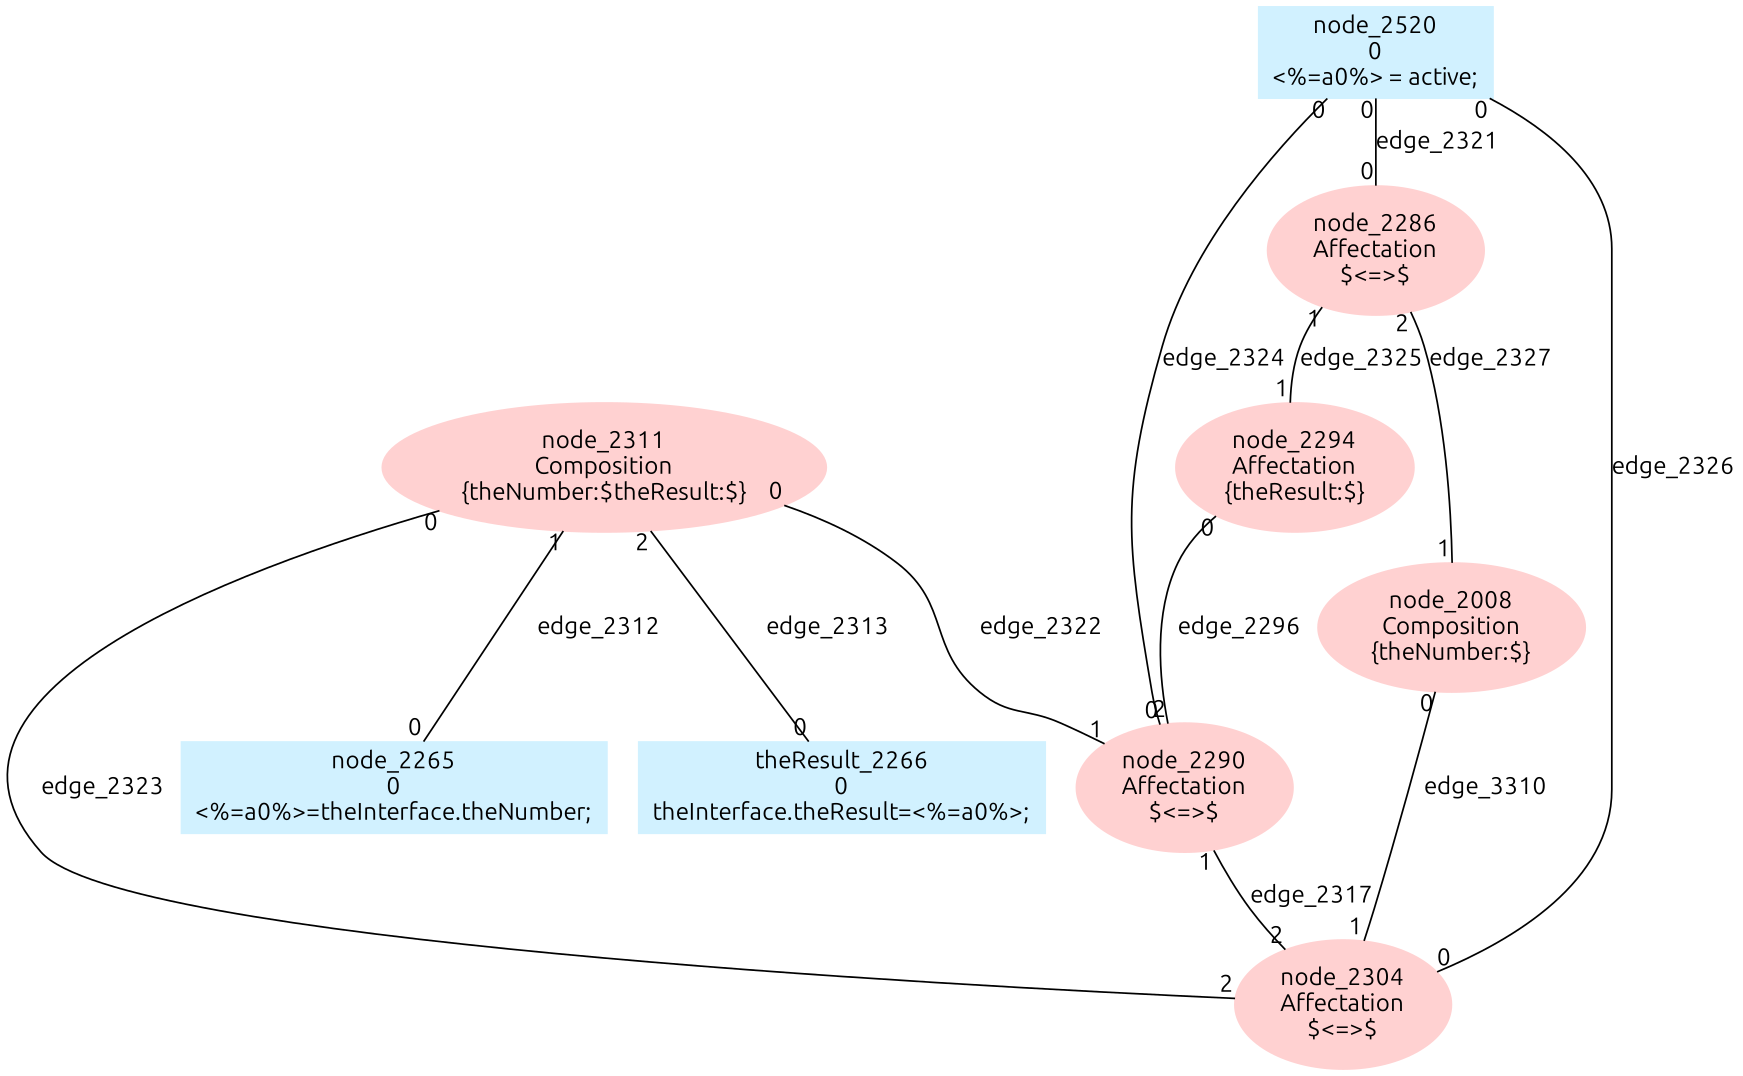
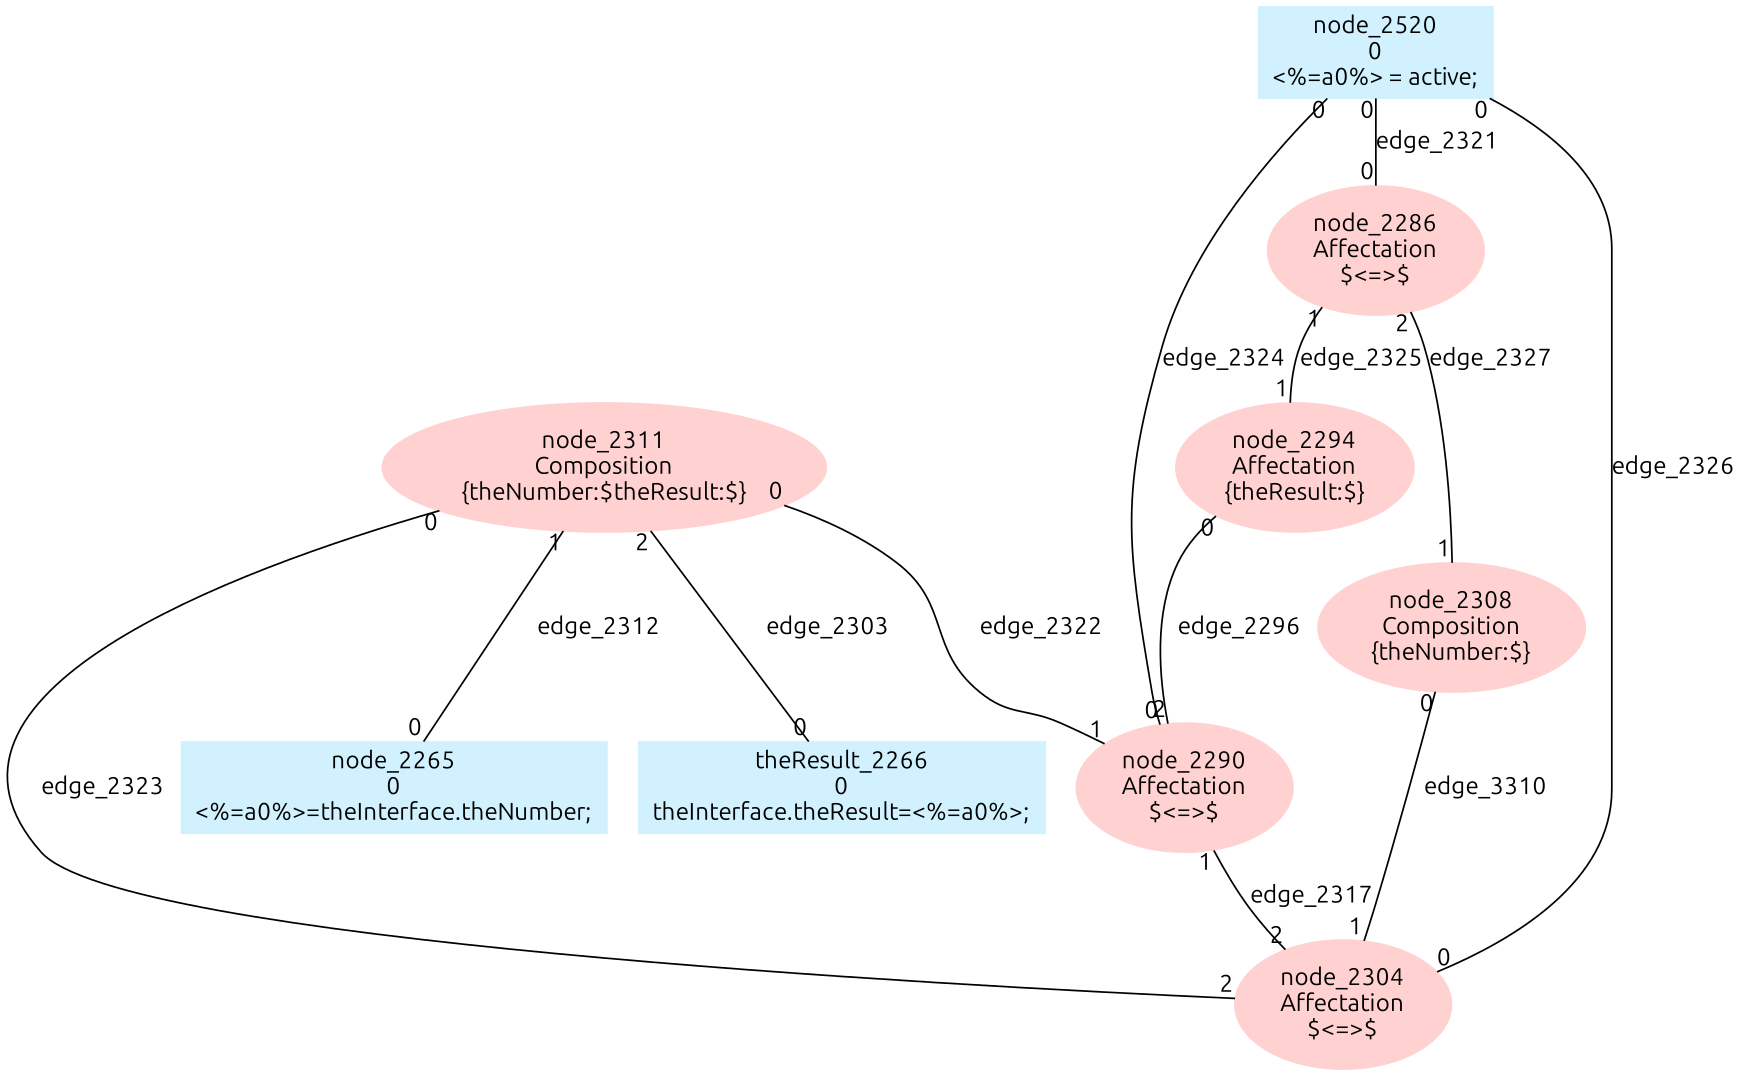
(828, 628) -> (828, 628)
(1452, 628) -> (1452, 628)
